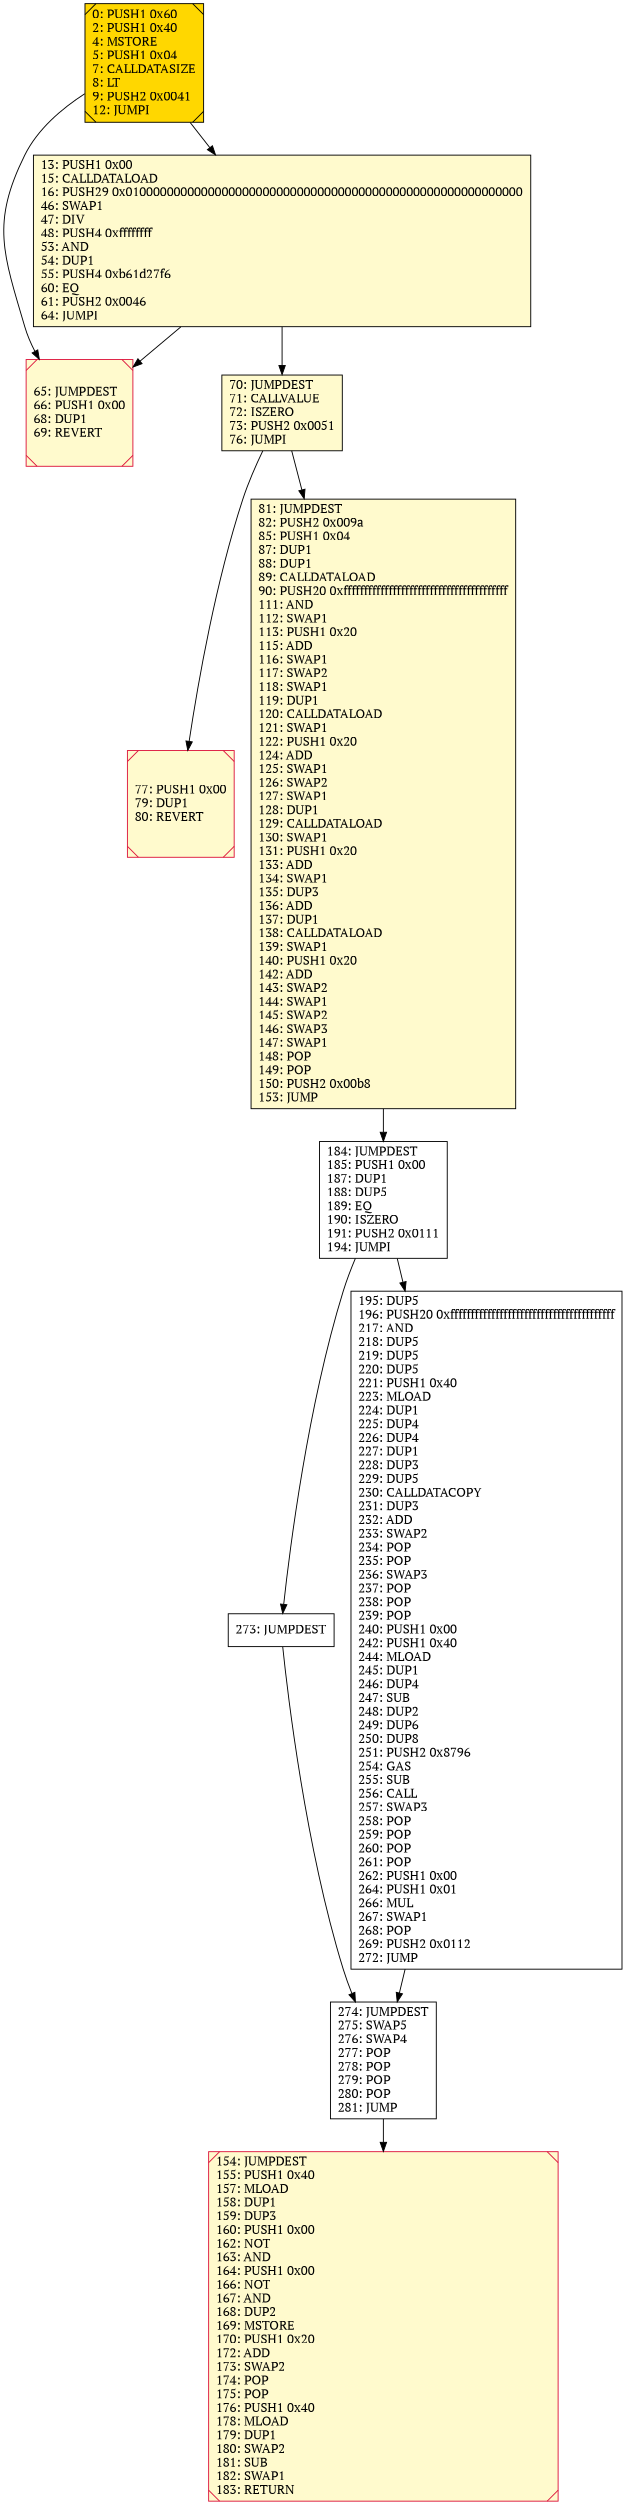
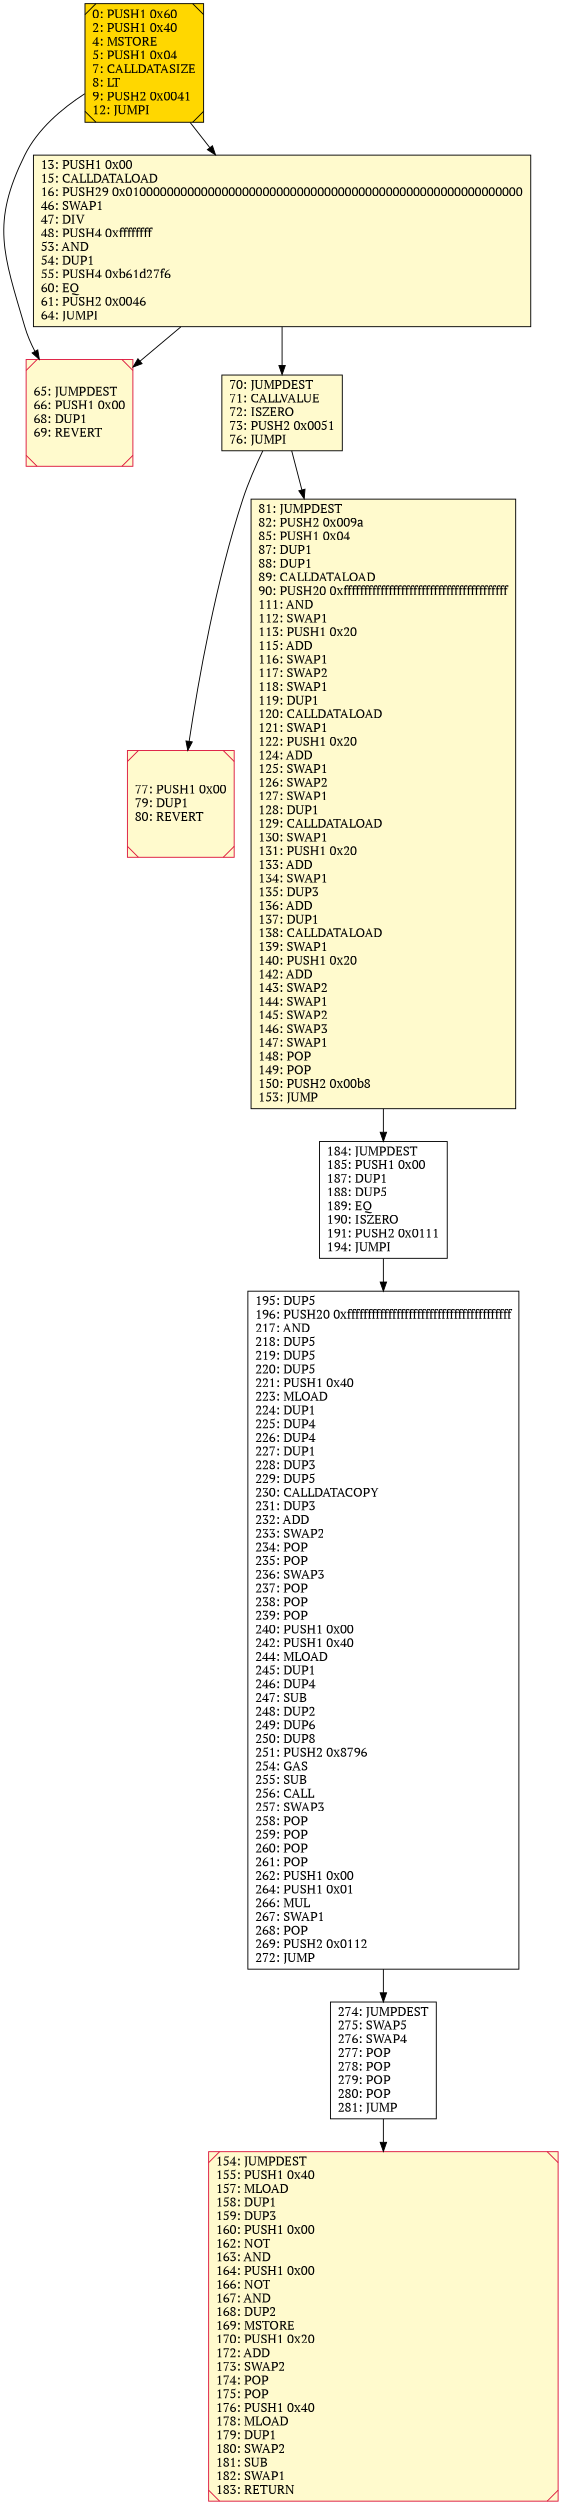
(281, 1630) -> none
